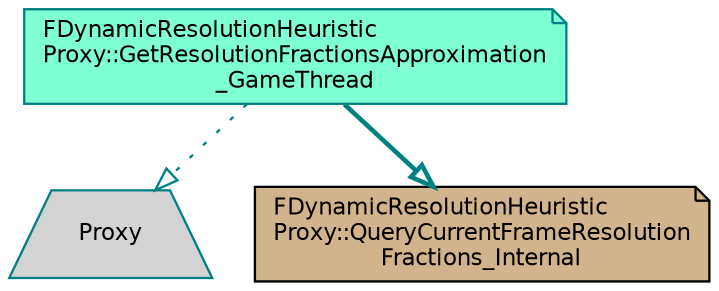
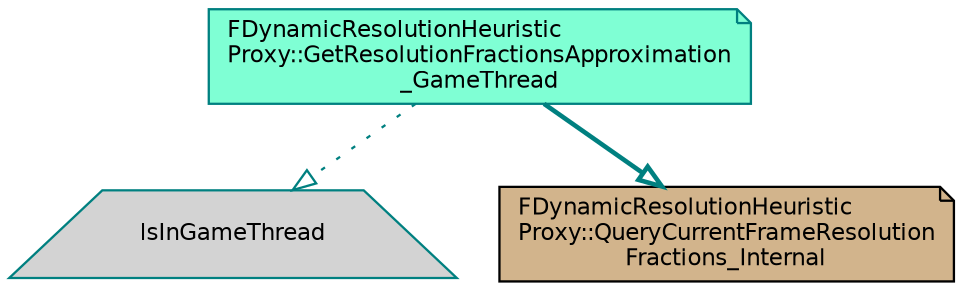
(111, 234) -> (233, 234)
